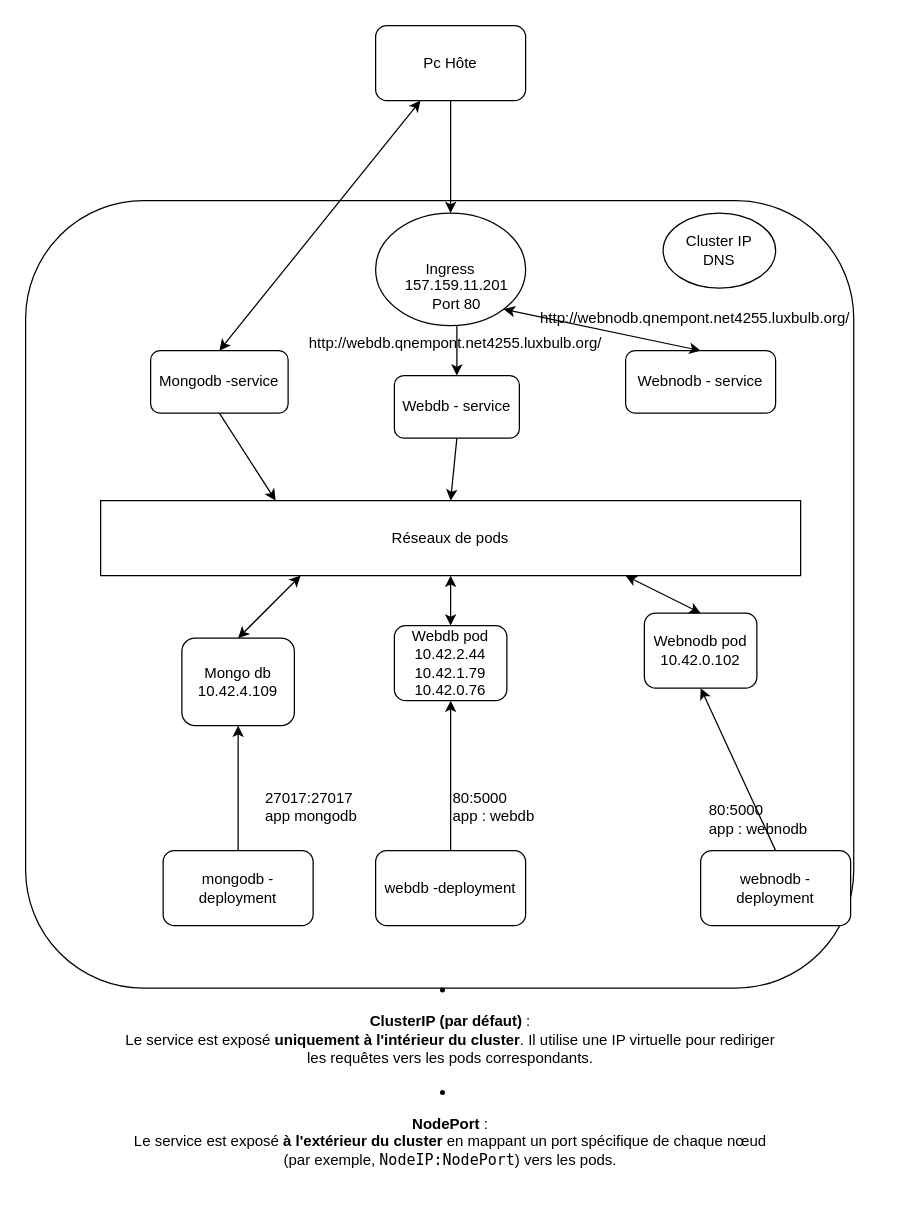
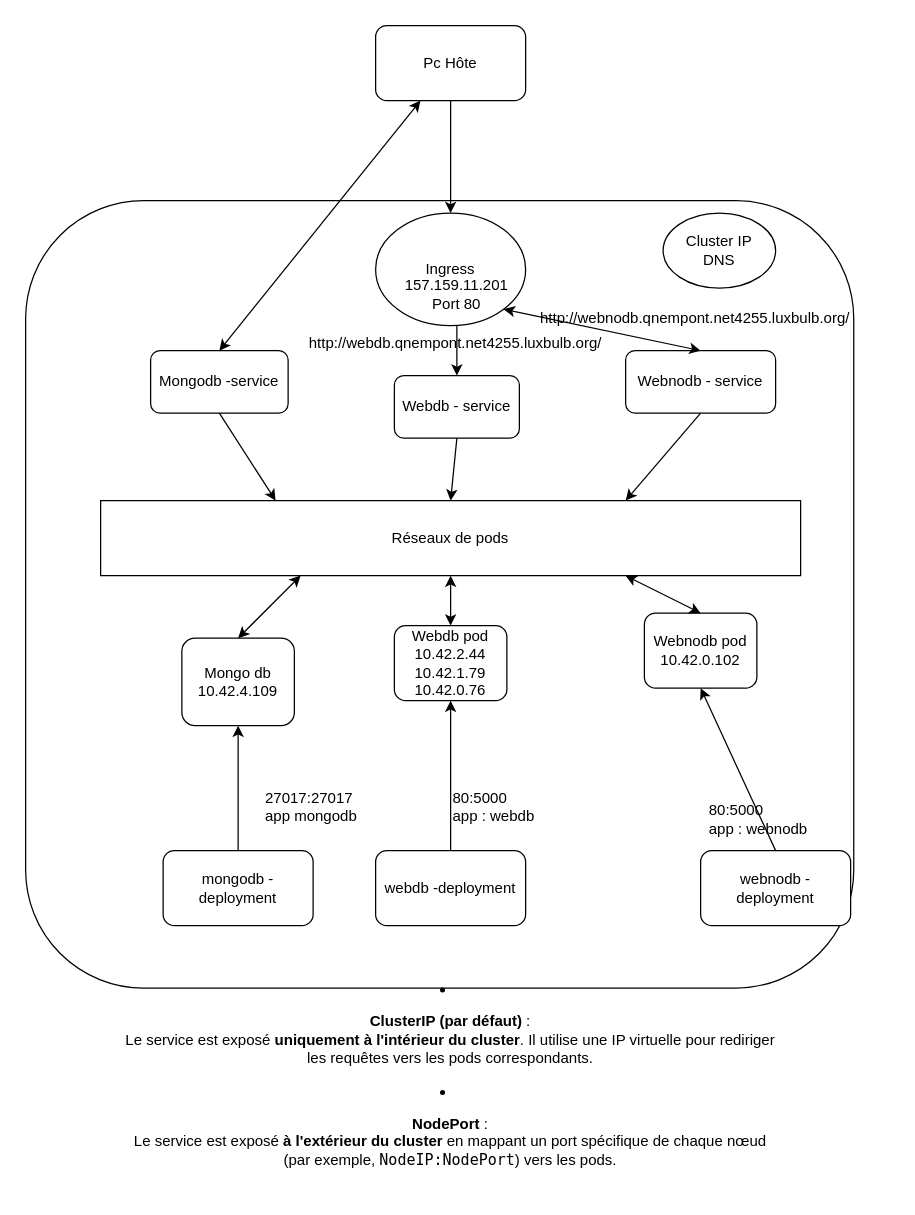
none -> (666, 453)
